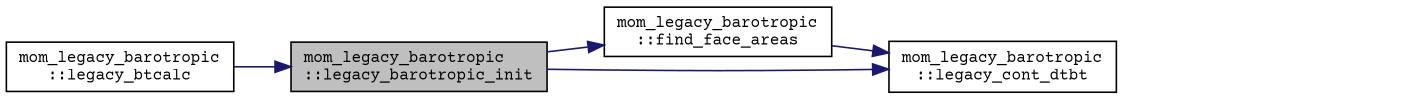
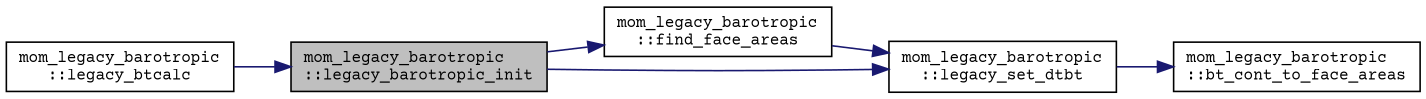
(1003, 67) -> (1003, 67)
none -> (1297, 67)
